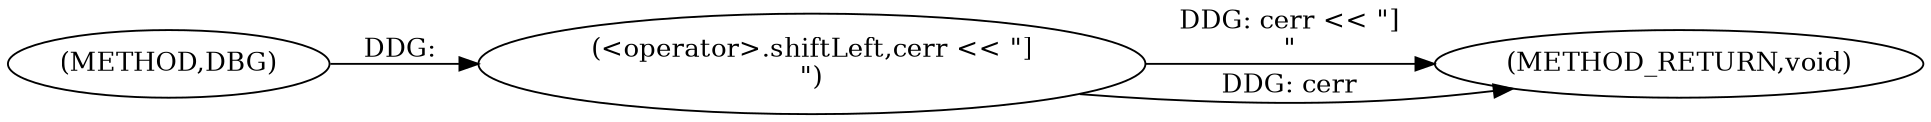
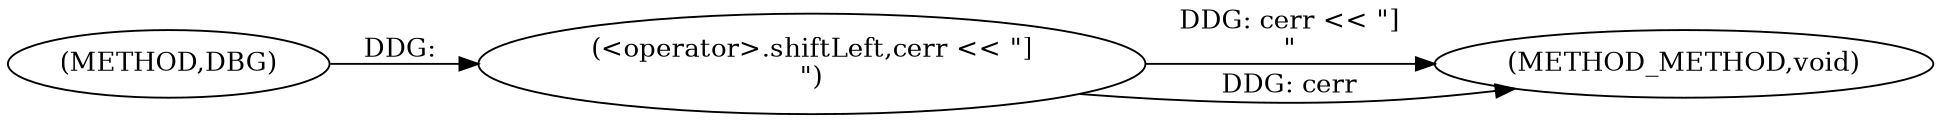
(1679, 64) -> (1684, 64)
